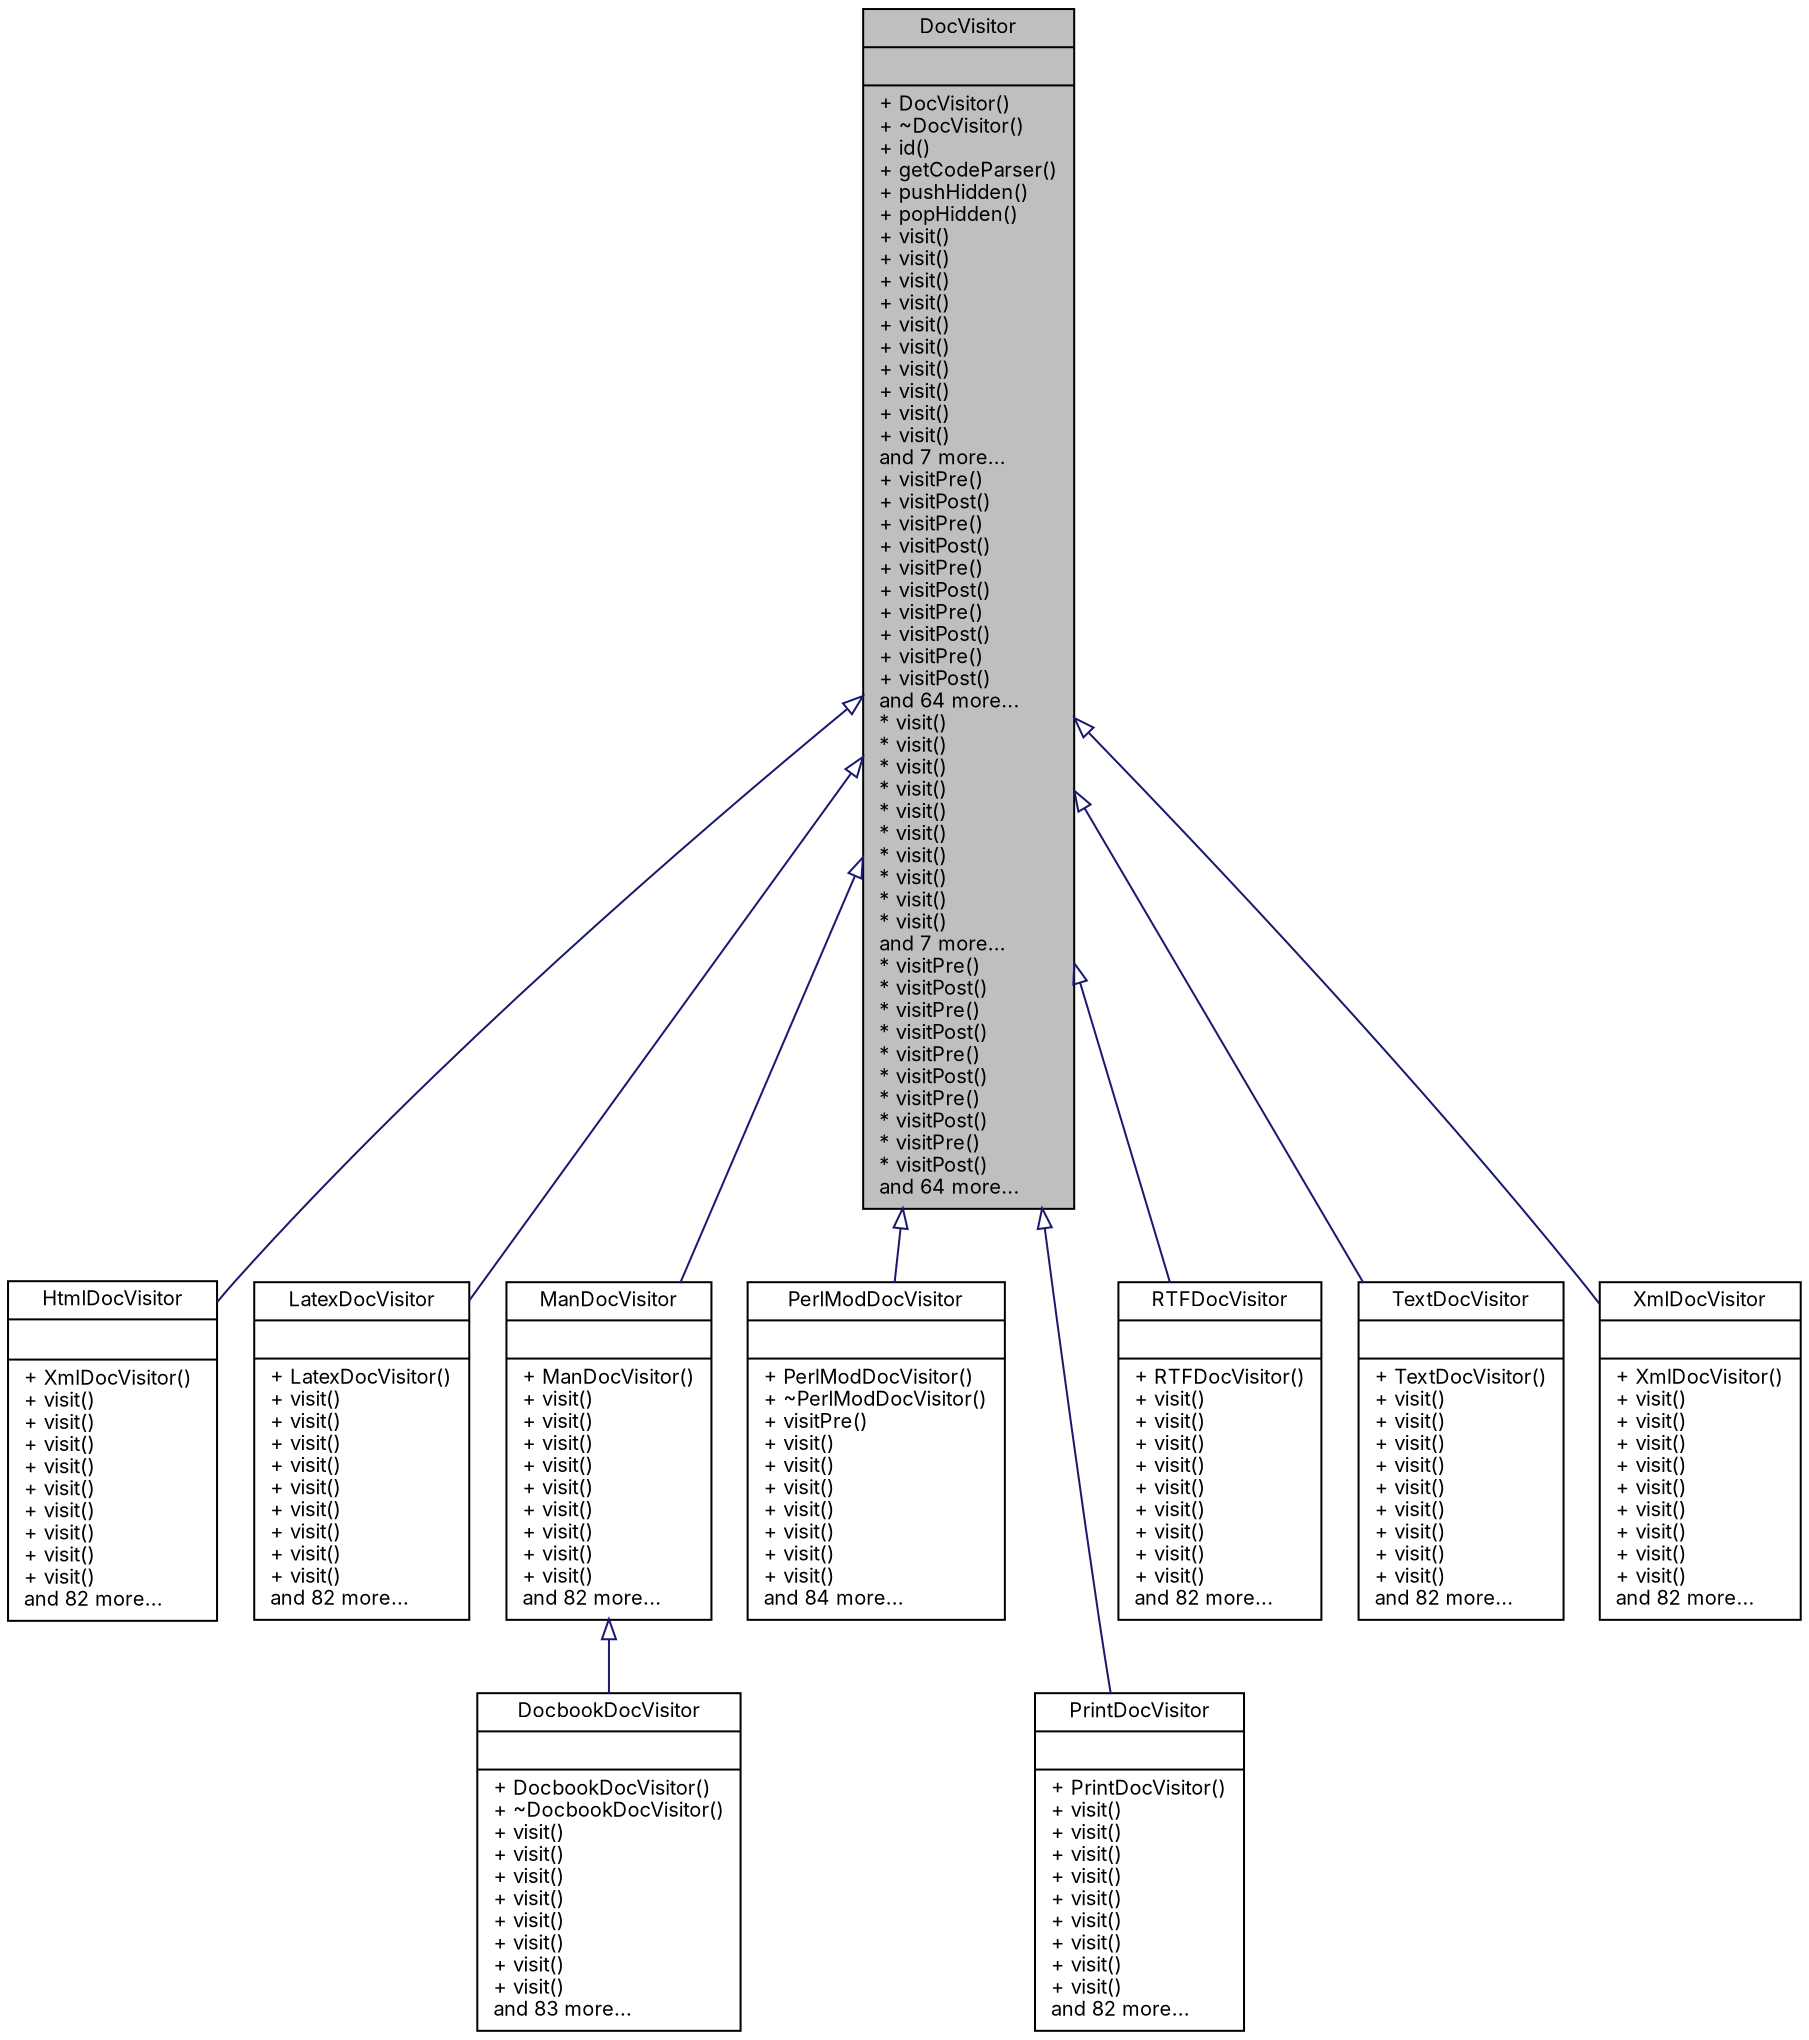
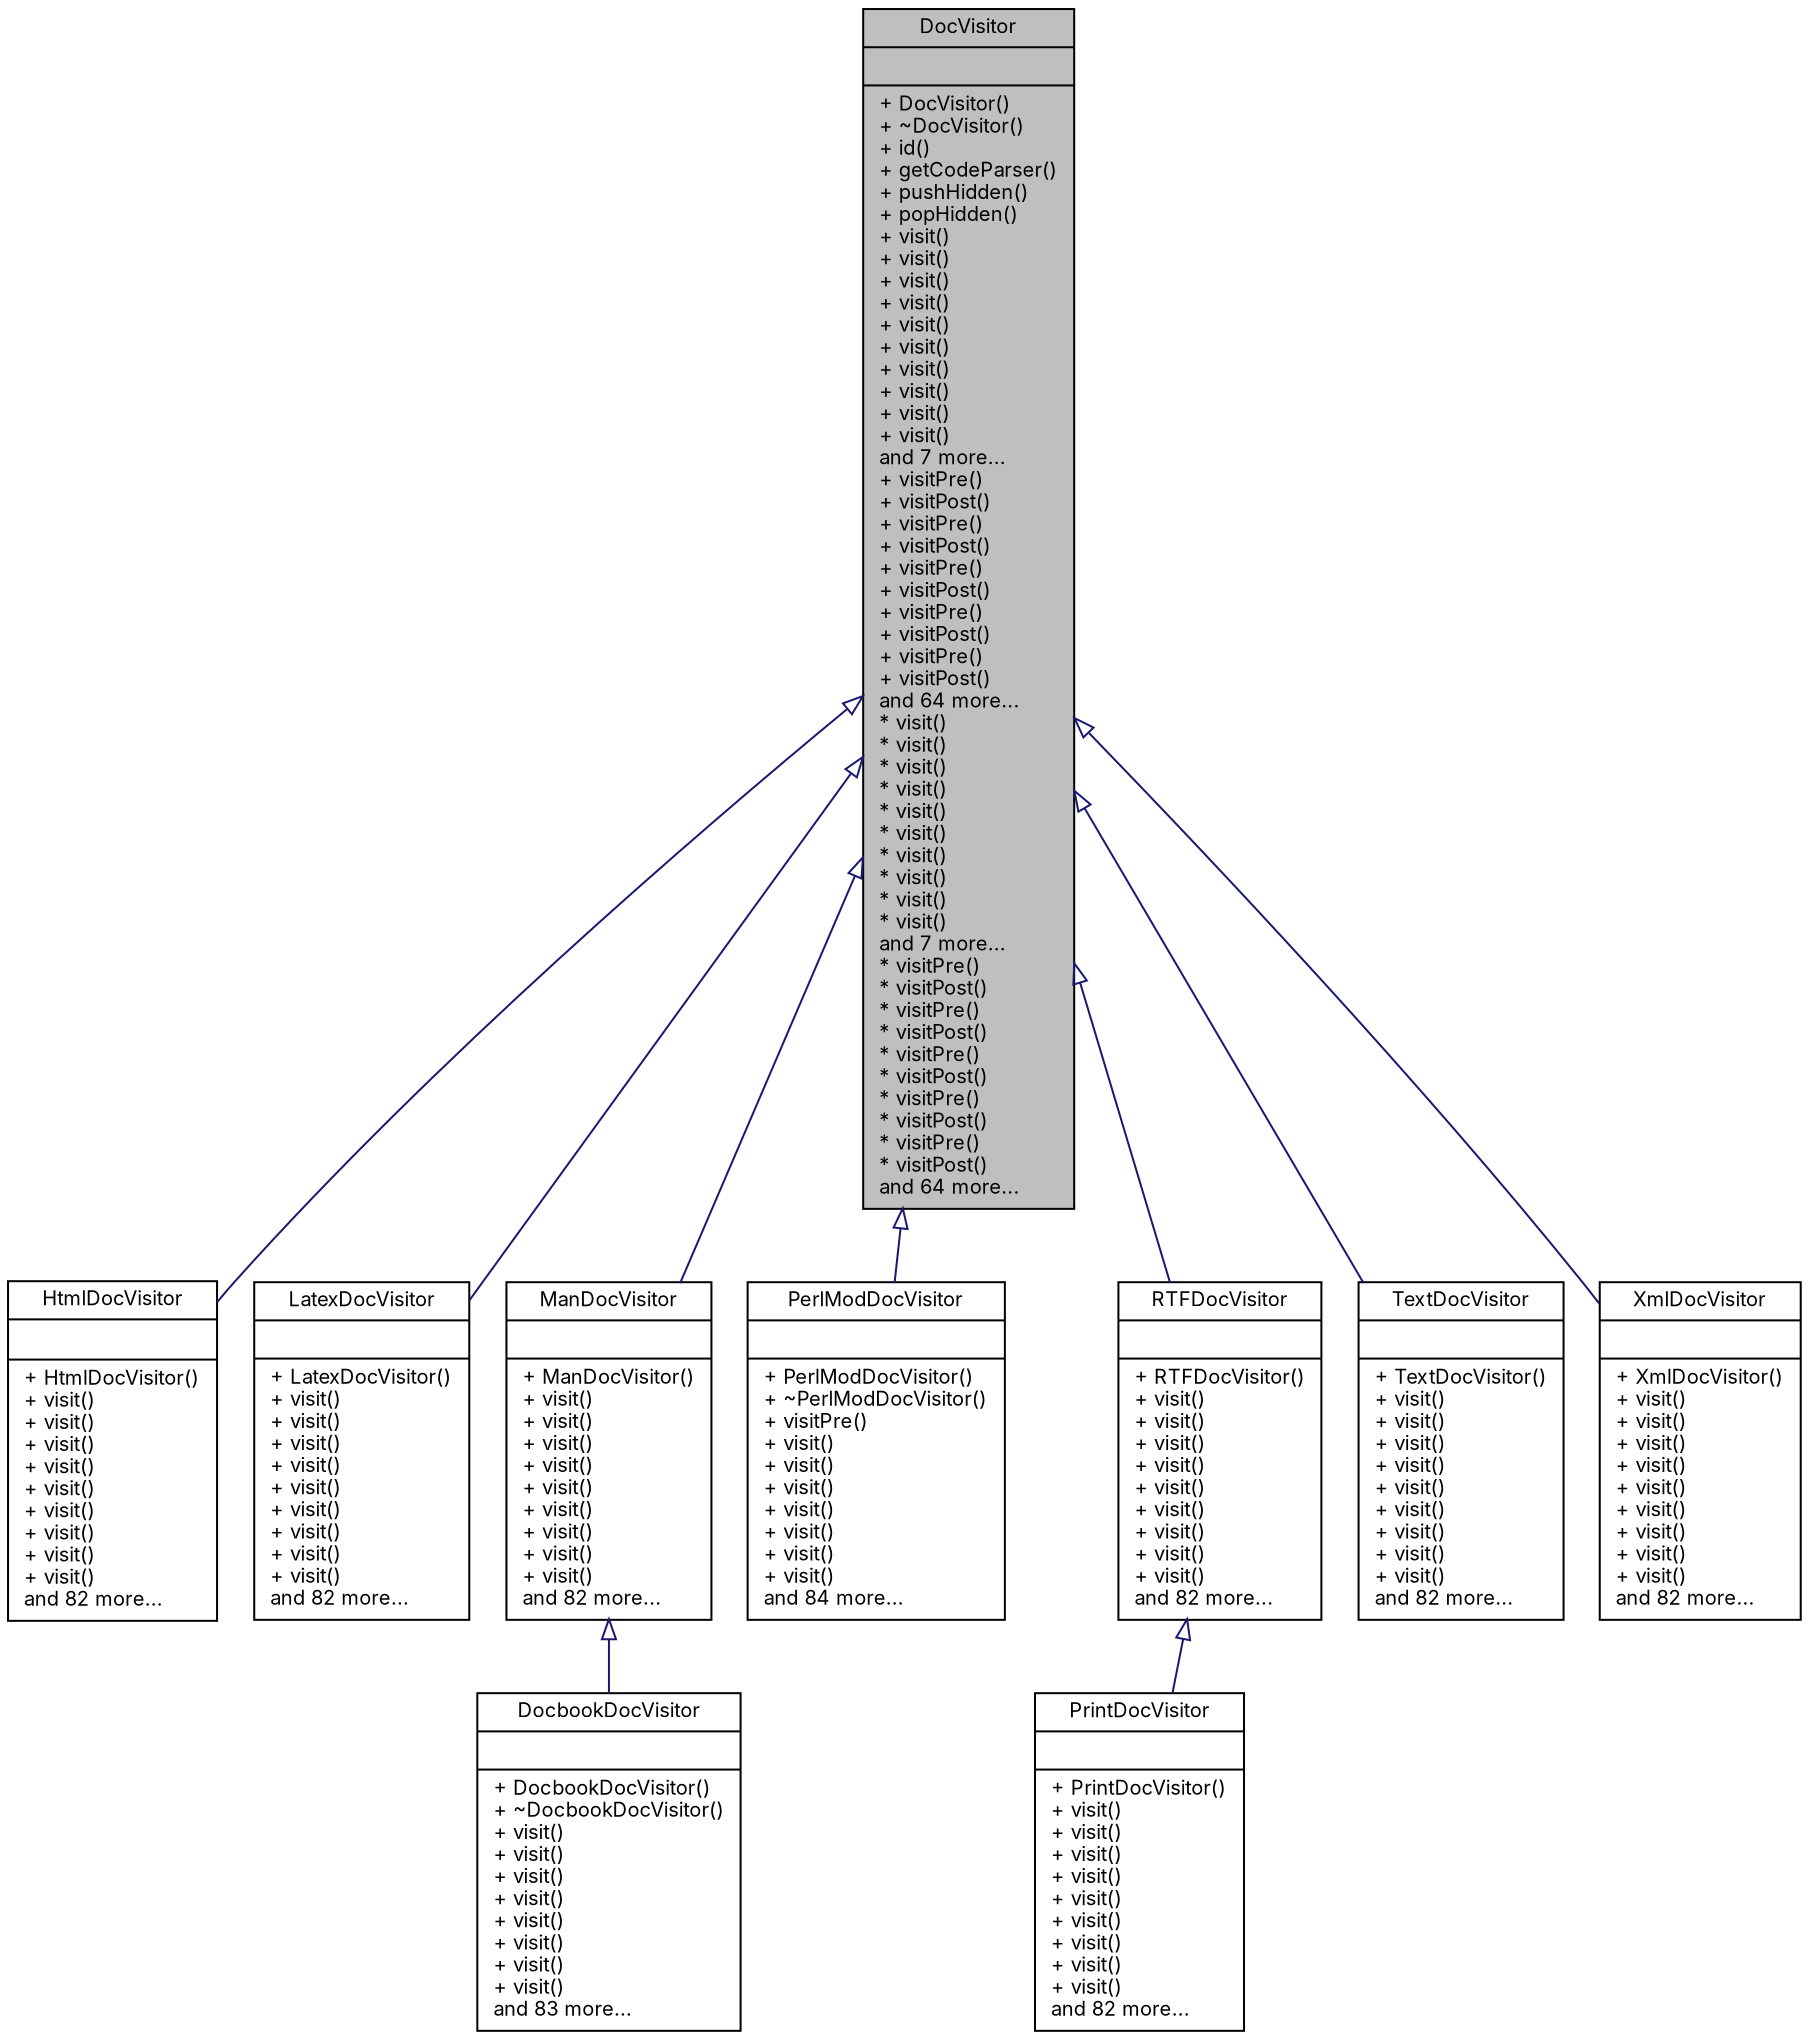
(109, 1379) -> (113, 1379)
(1076, 1461) -> (1178, 1666)
